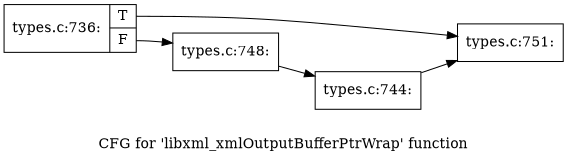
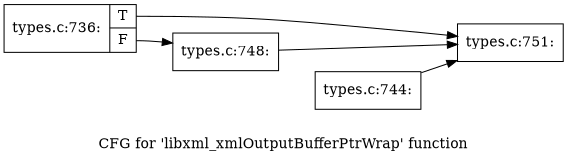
(292, 70) -> (363, 47)
